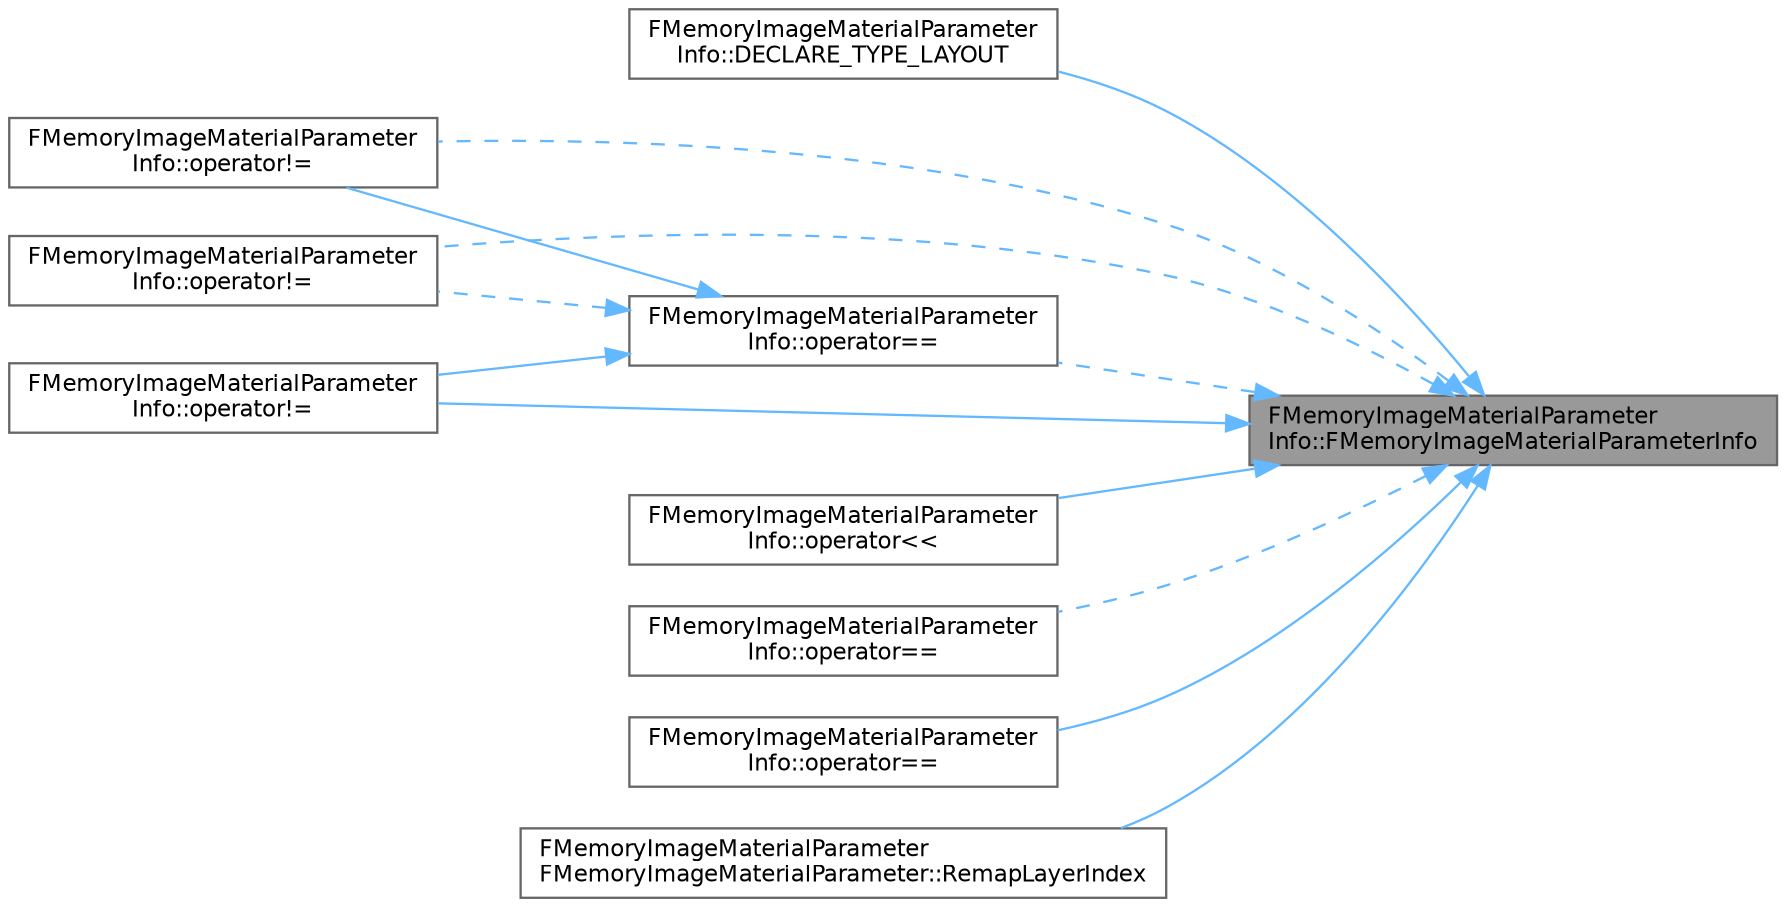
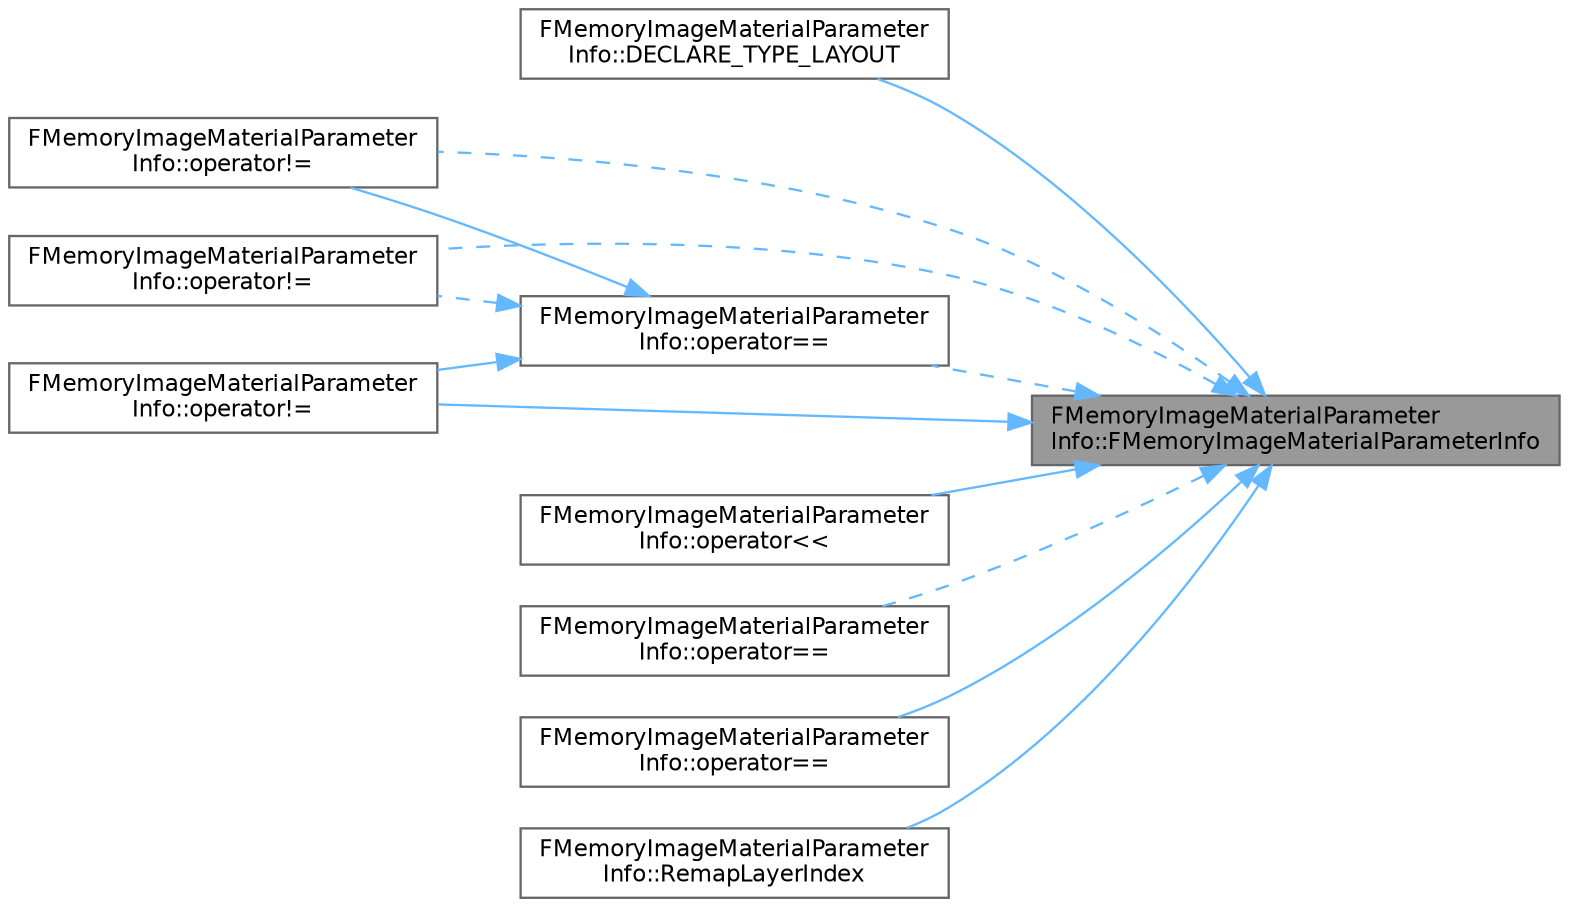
(843, 863) -> (735, 863)
